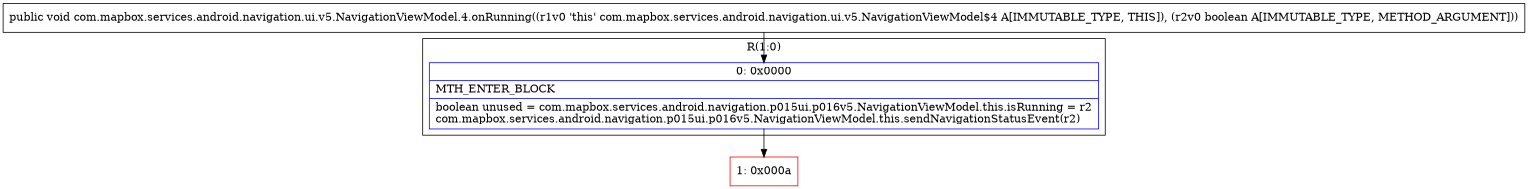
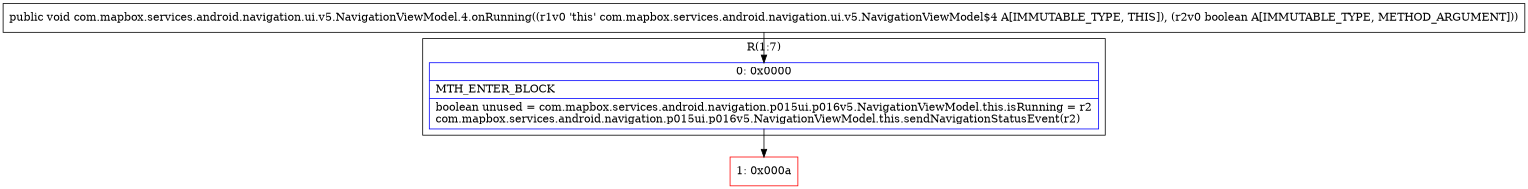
(764, 48) -> (764, 48)
